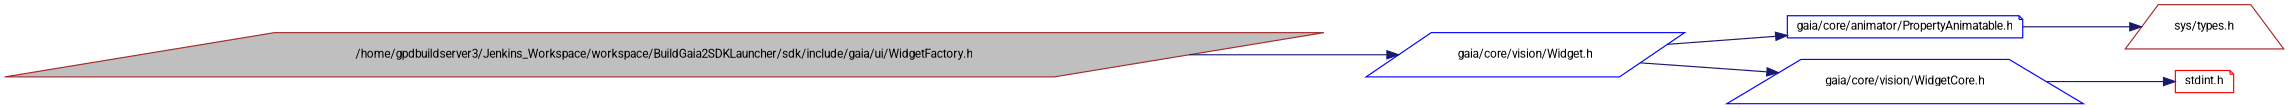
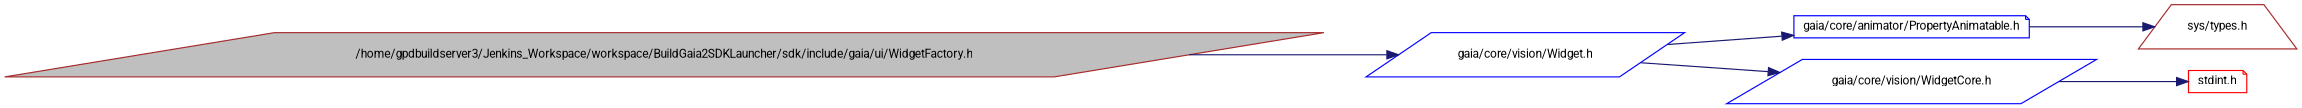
(1905, 82) -> (1912, 82)
